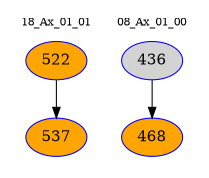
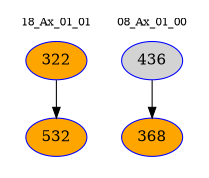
(56, 61) -> (56, 61)
(56, 137) -> (56, 137)
(152, 137) -> (152, 137)
